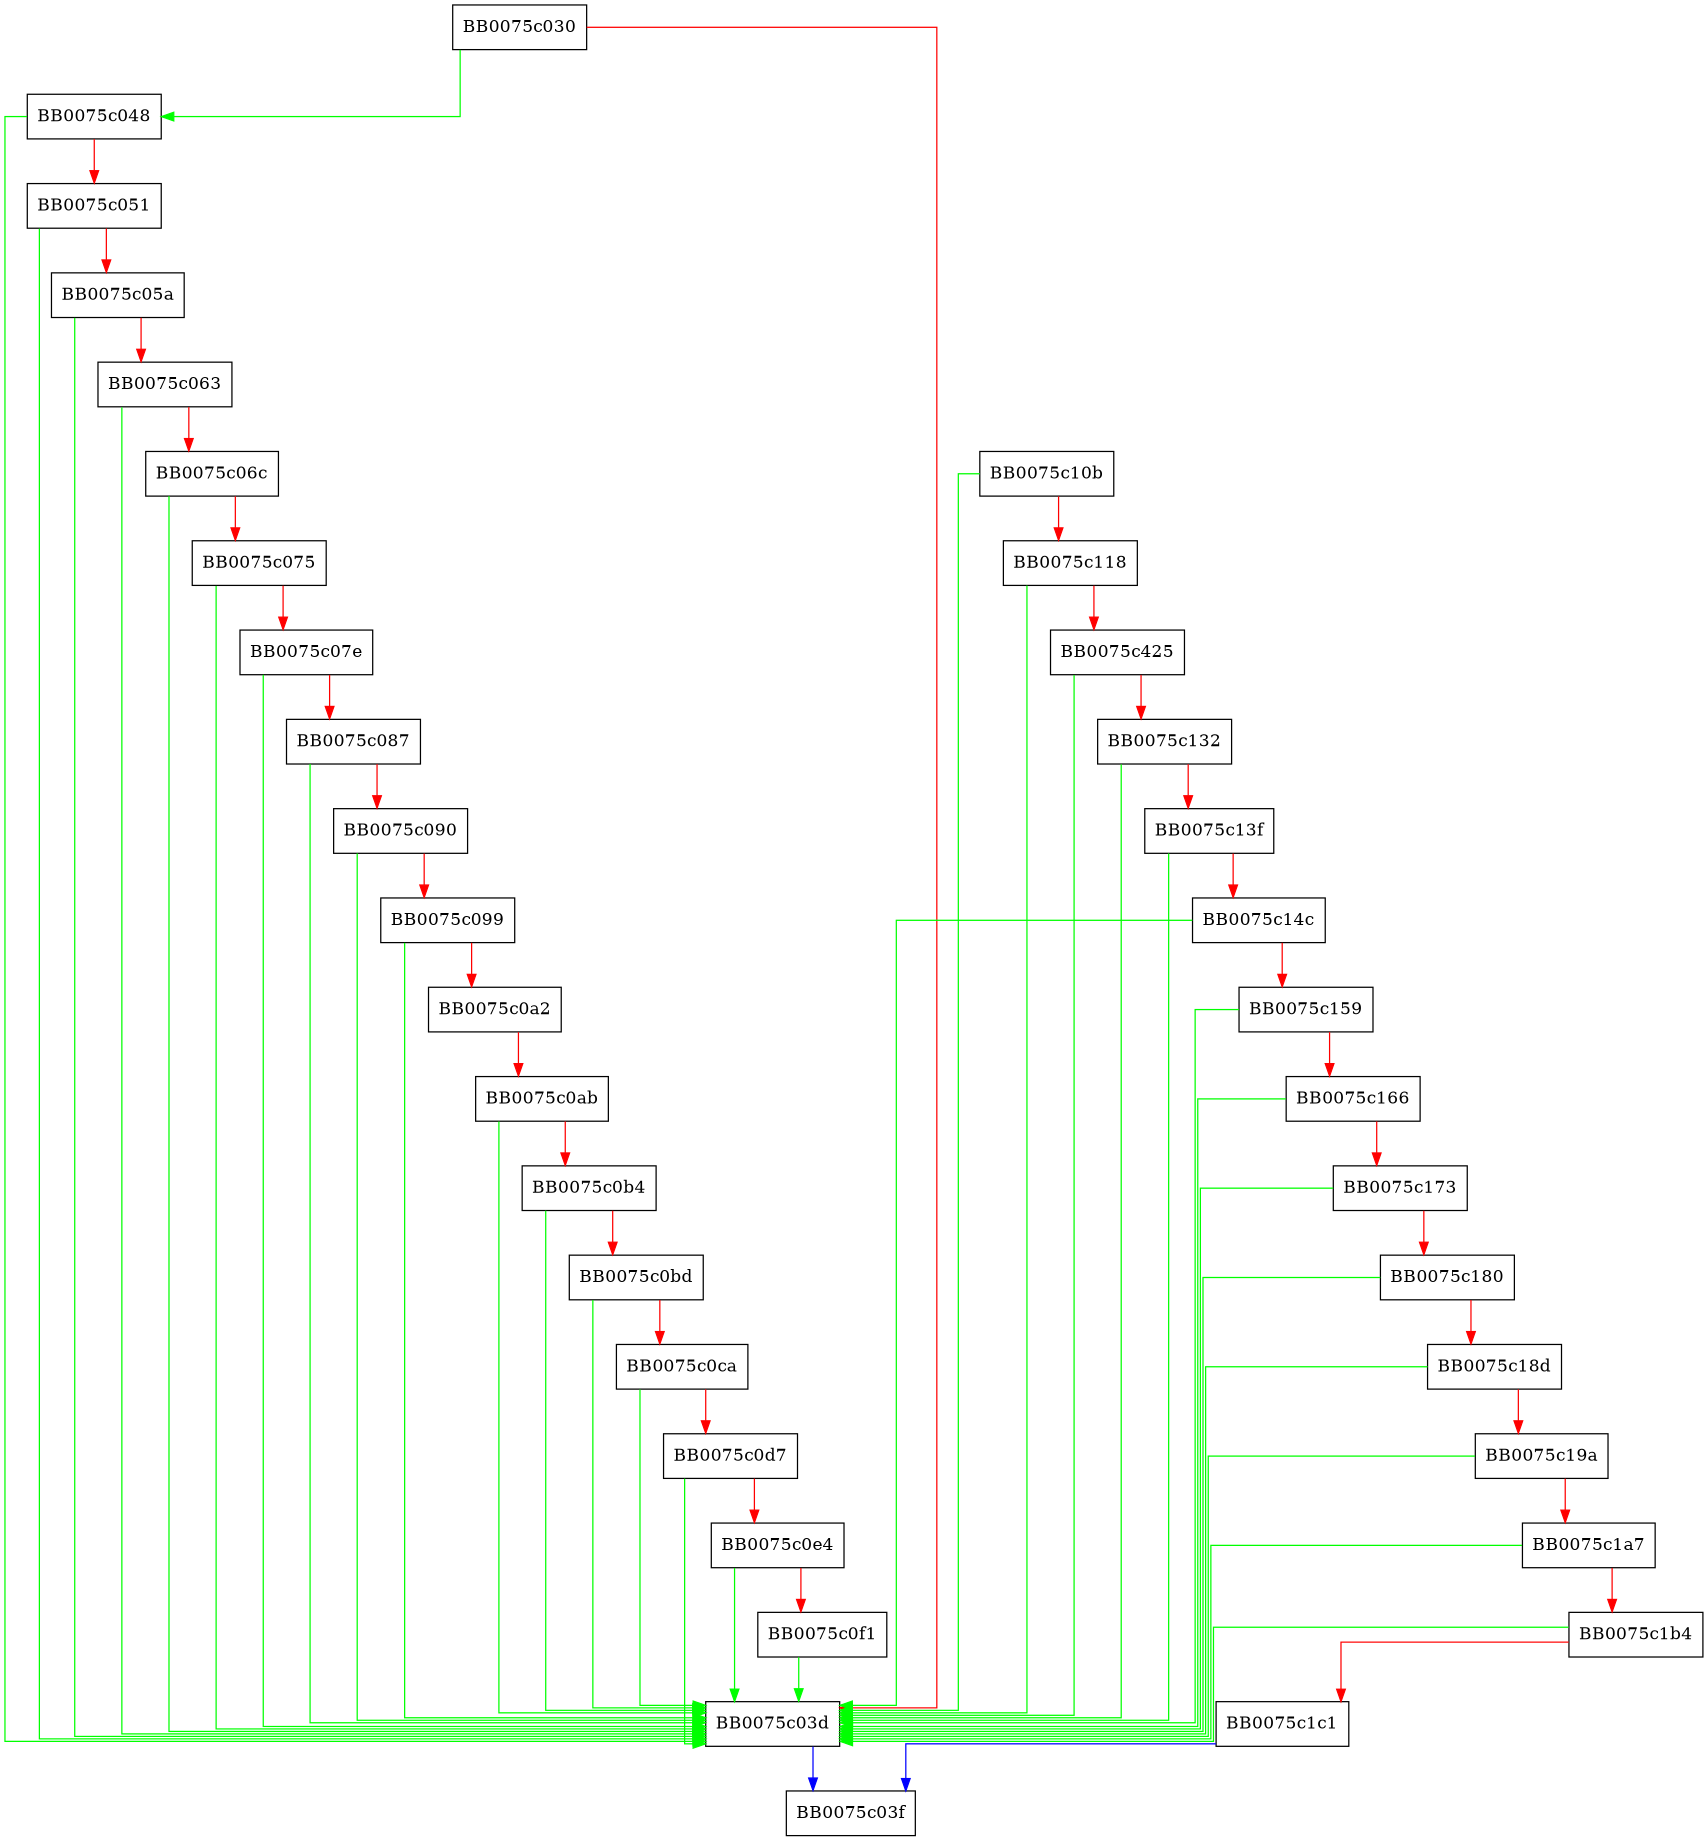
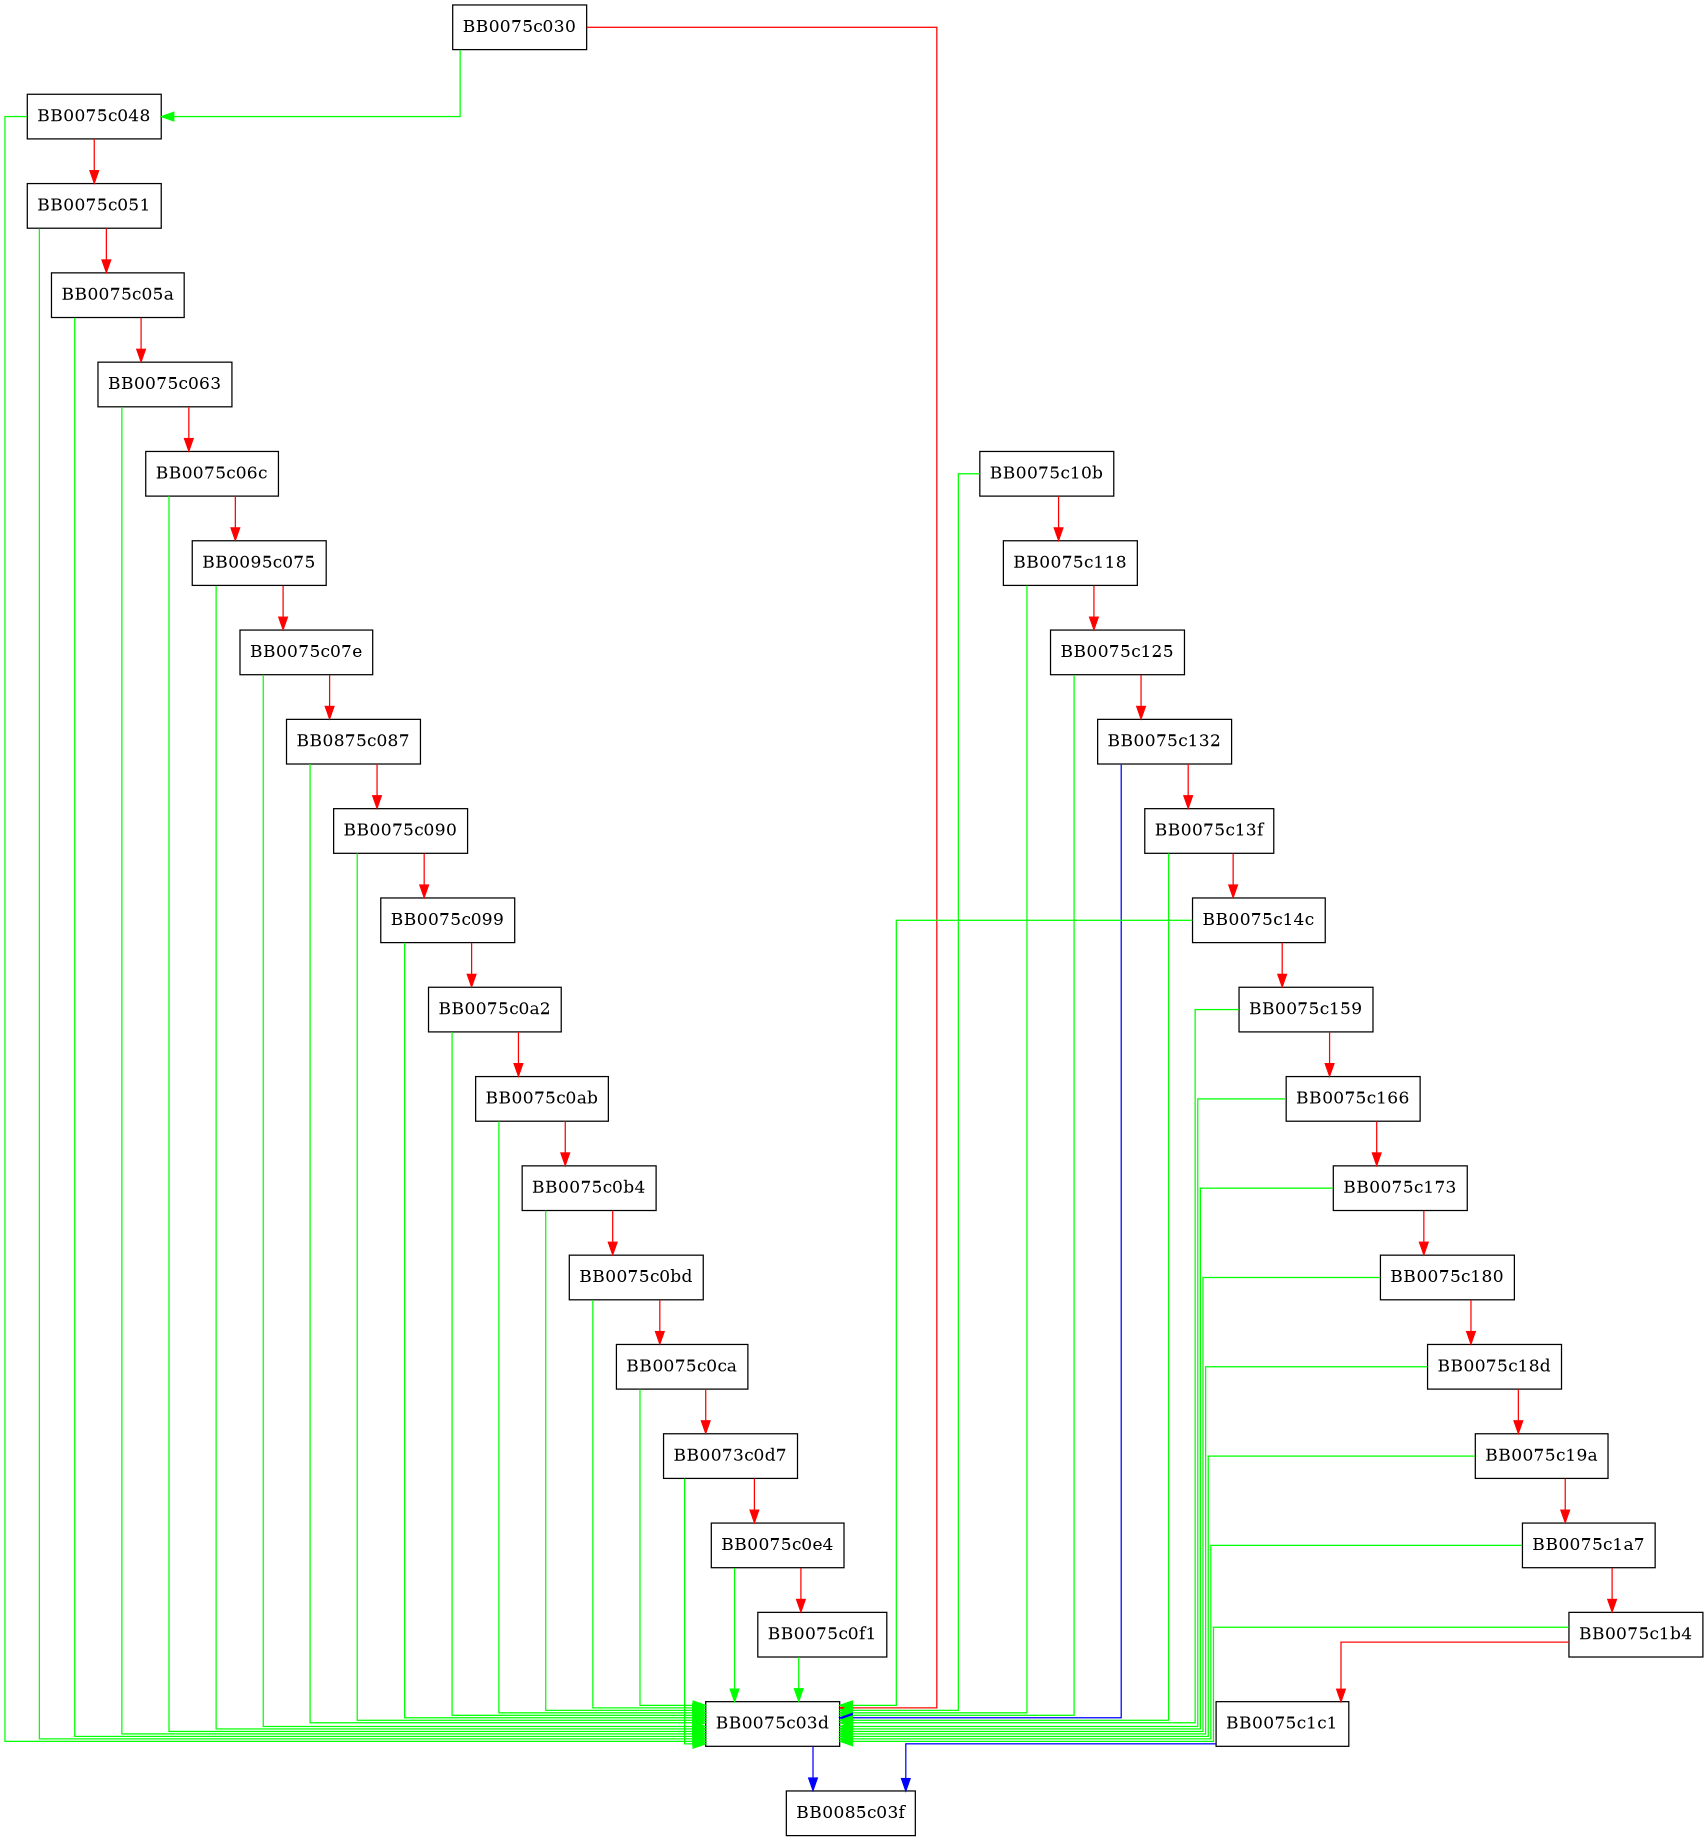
(259, 563) -> (259, 563)
(1117, 652) -> (1117, 652)
(353, 742) -> (353, 742)
(1121, 1376) -> (1121, 1376)
(731, 1456) -> (731, 1456)
none -> (452, 1494)
(851, 1813) -> (851, 1813)
